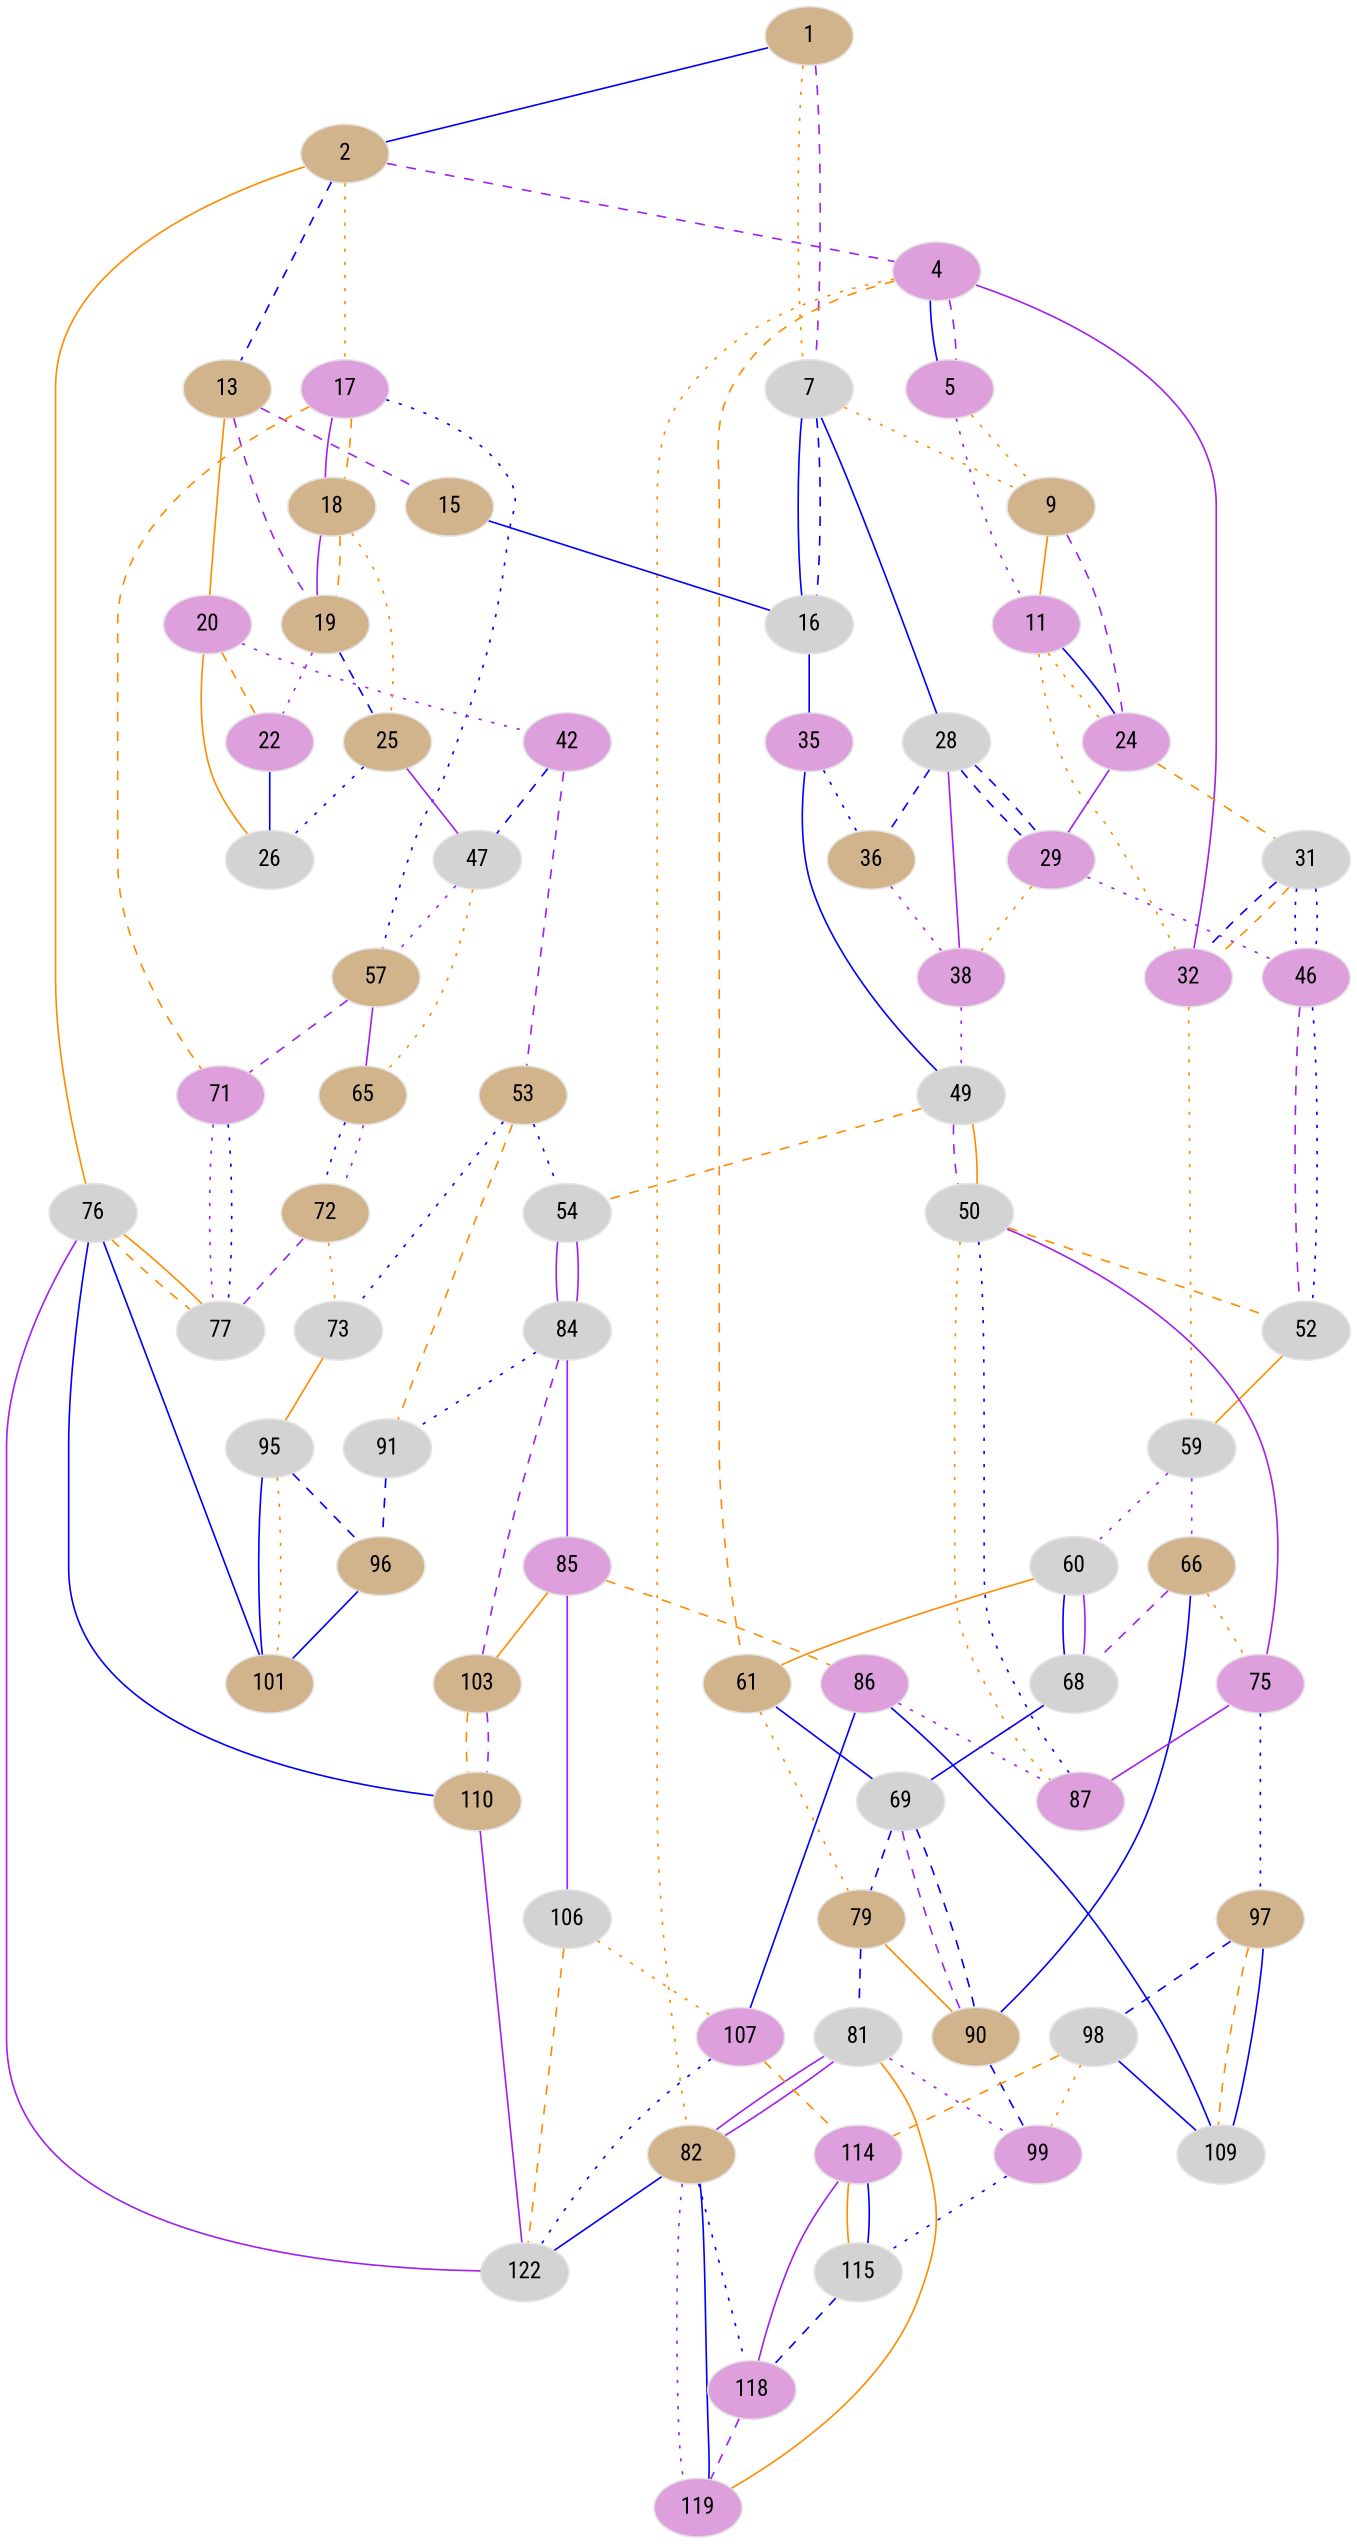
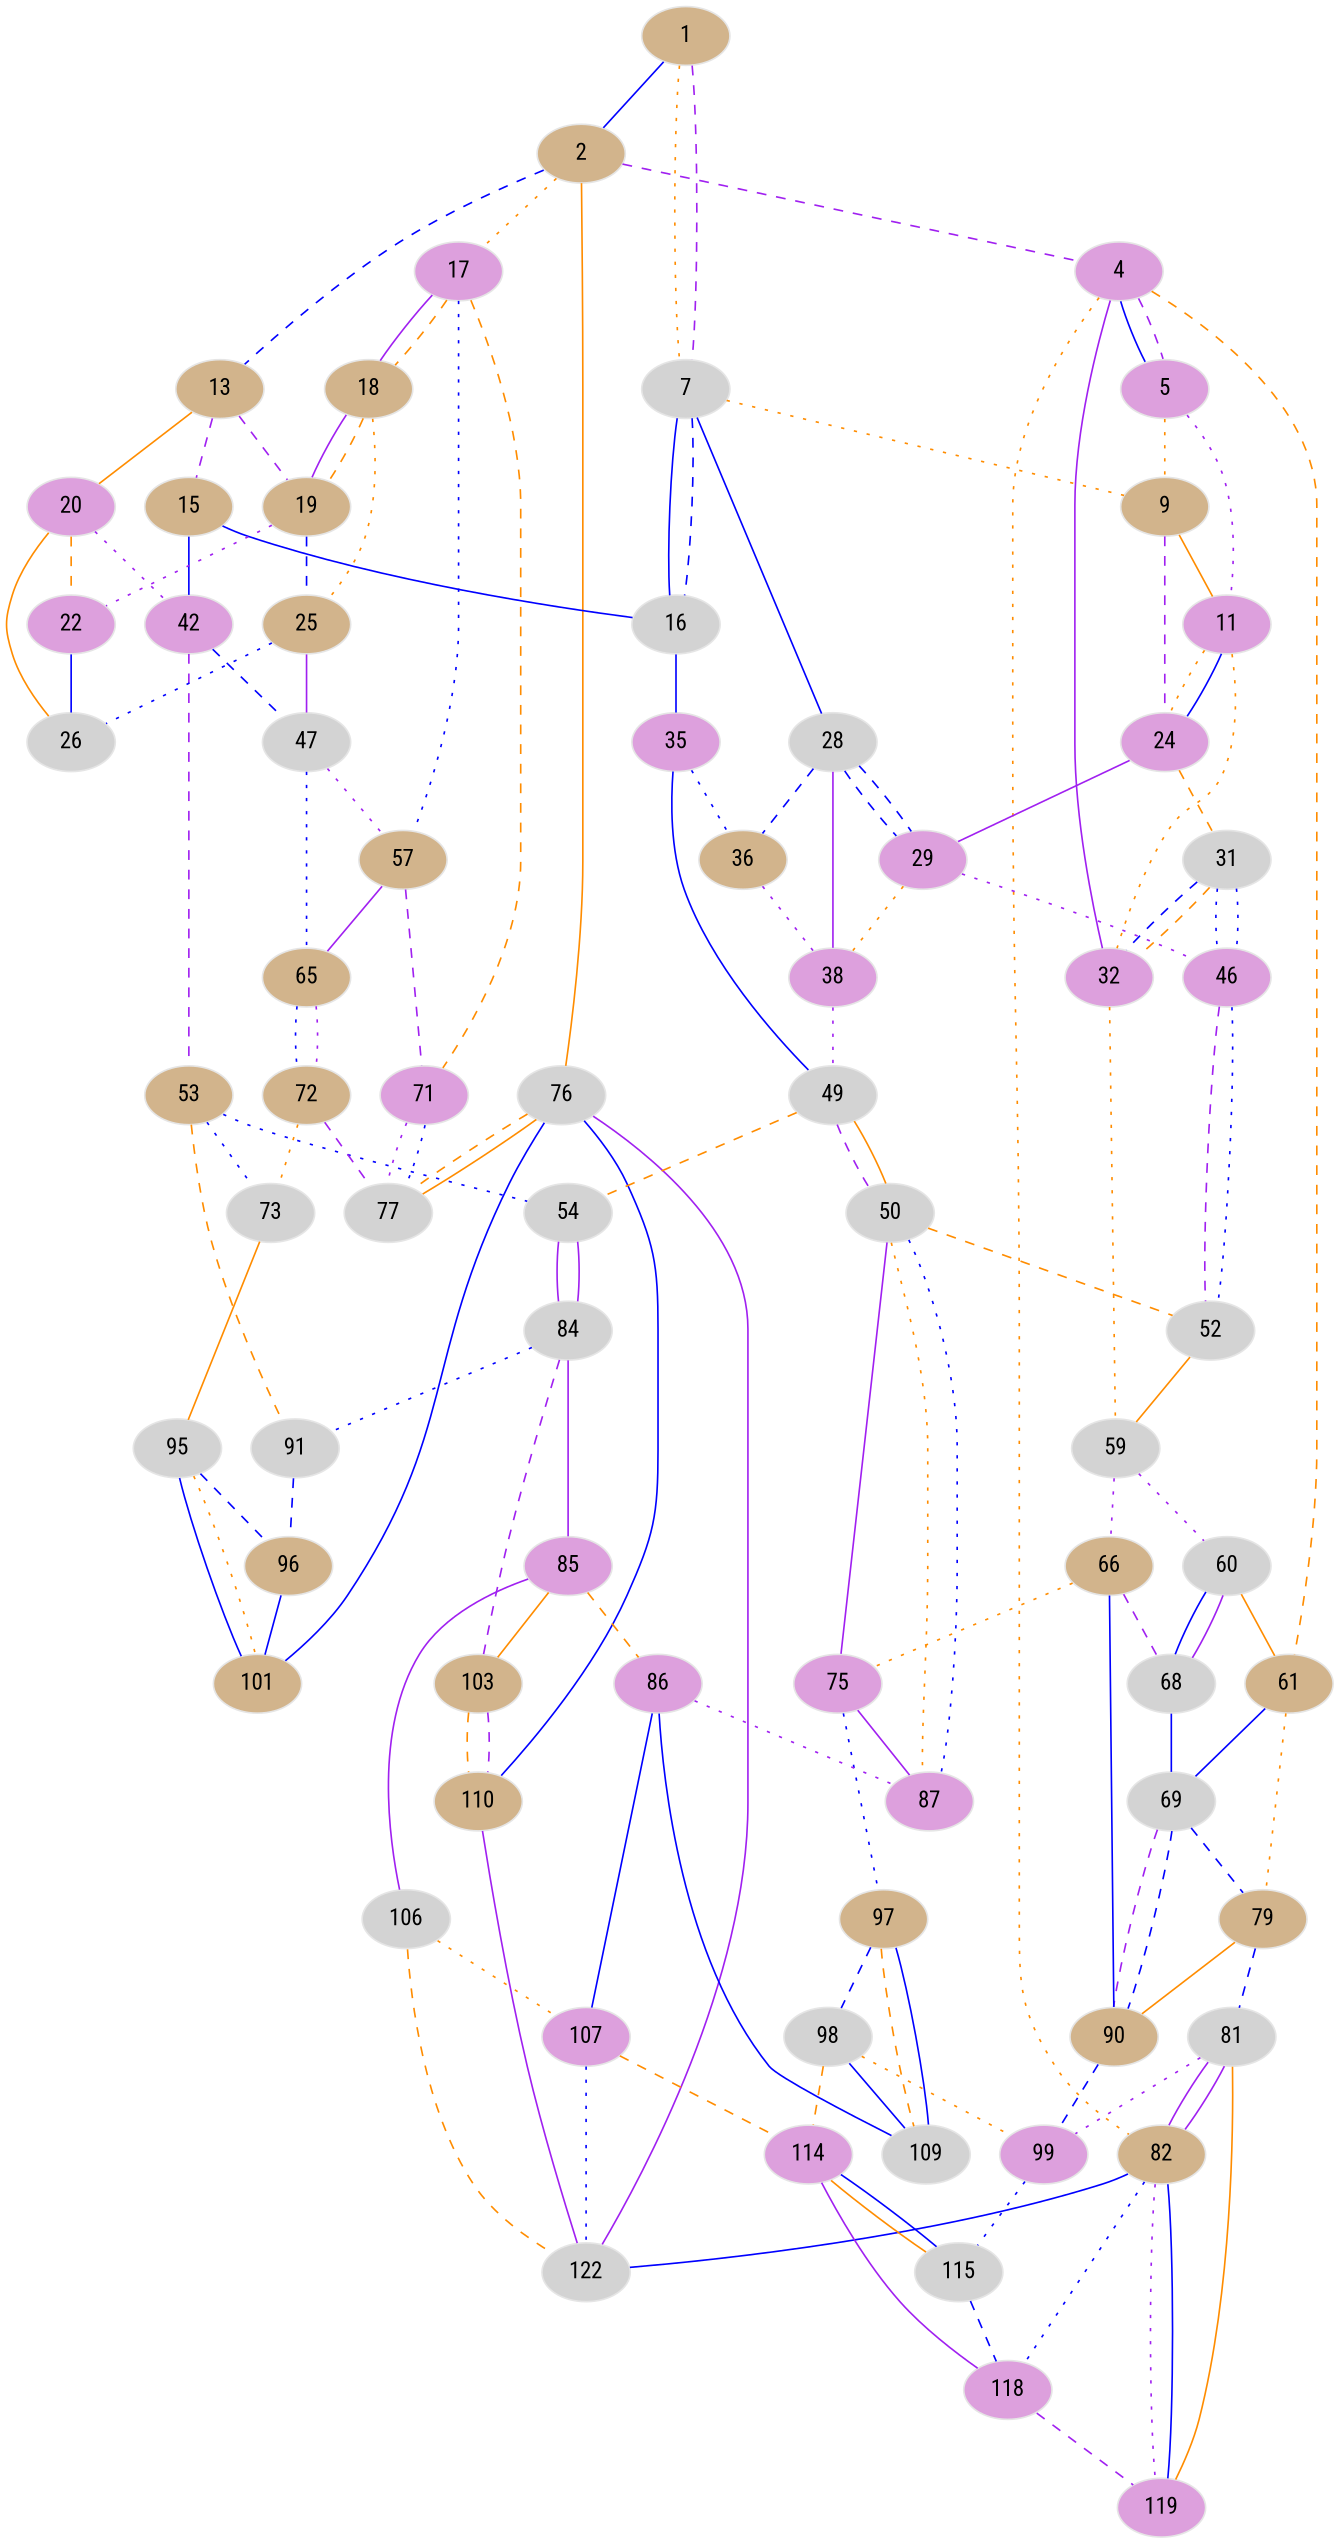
none -> (189, 554)
(444, 987) -> (307, 860)
